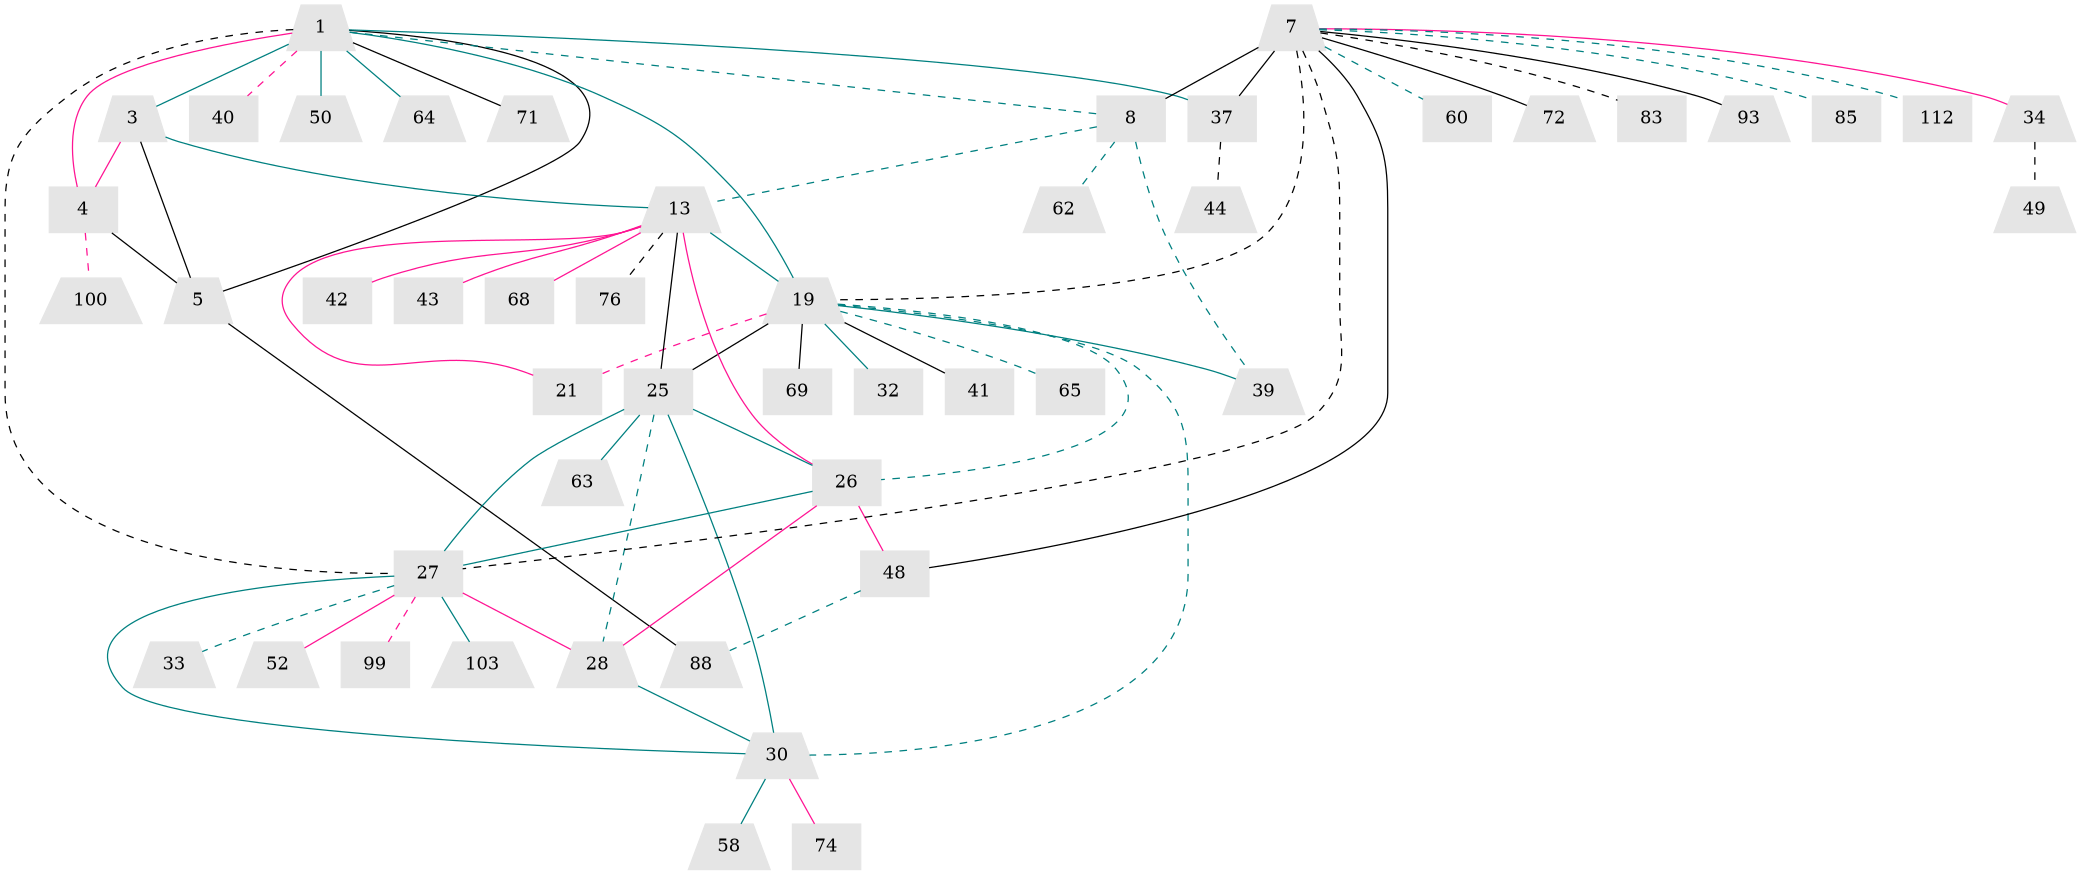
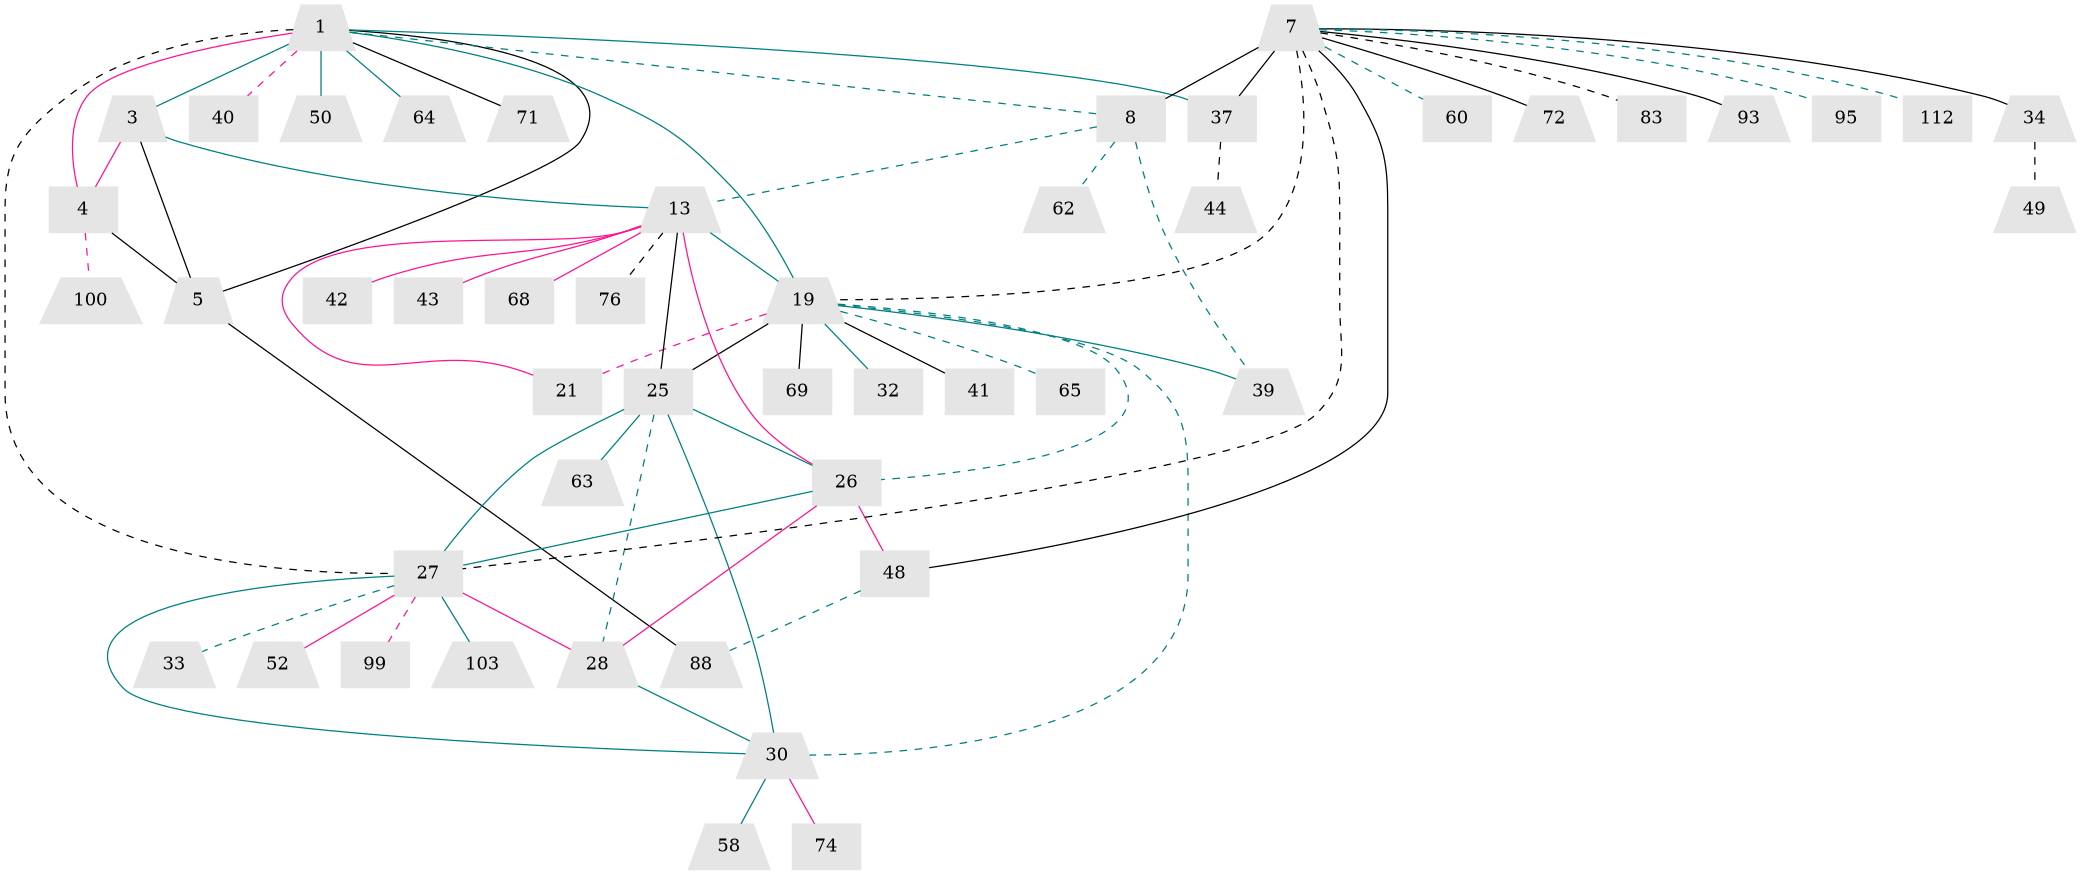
(1700, 49) -> (1700, 49)
(1847, 119) -> (1847, 119)
